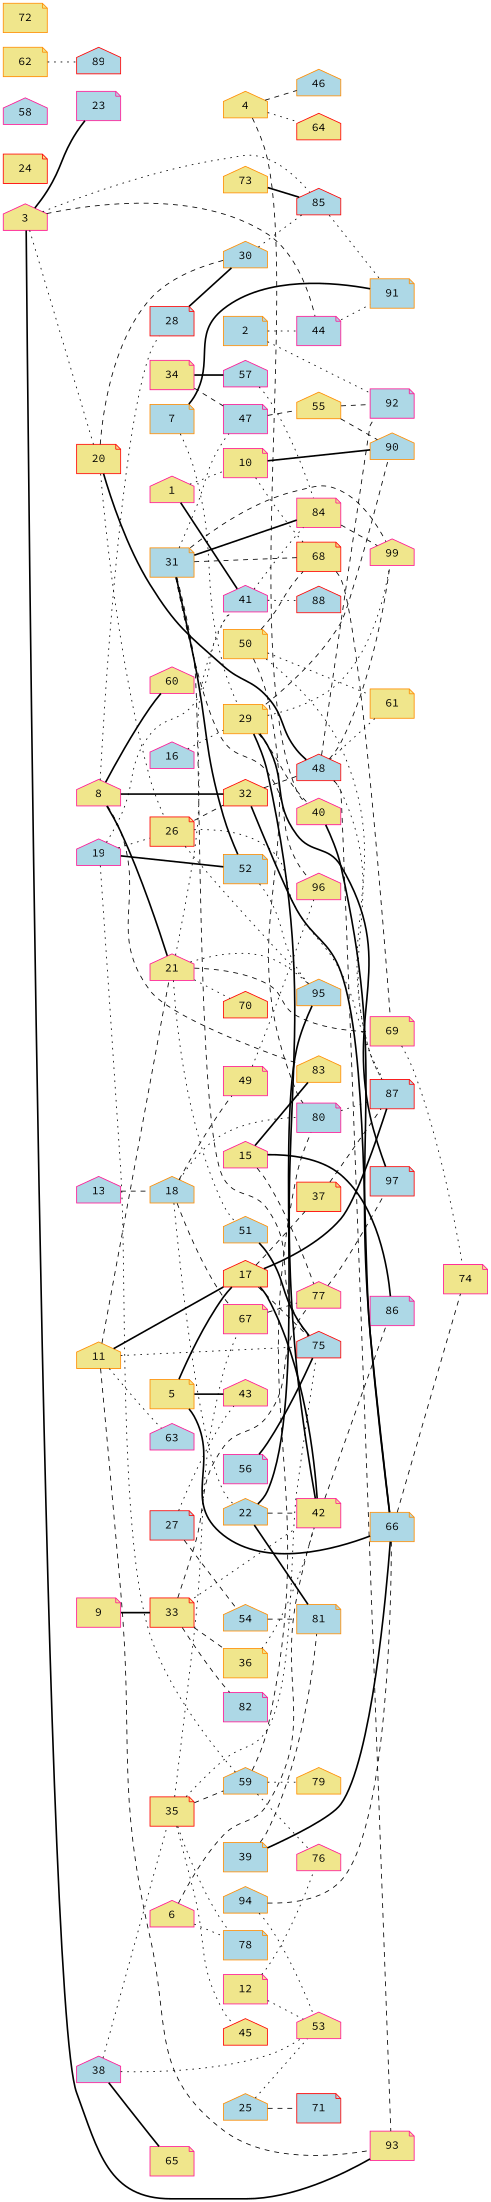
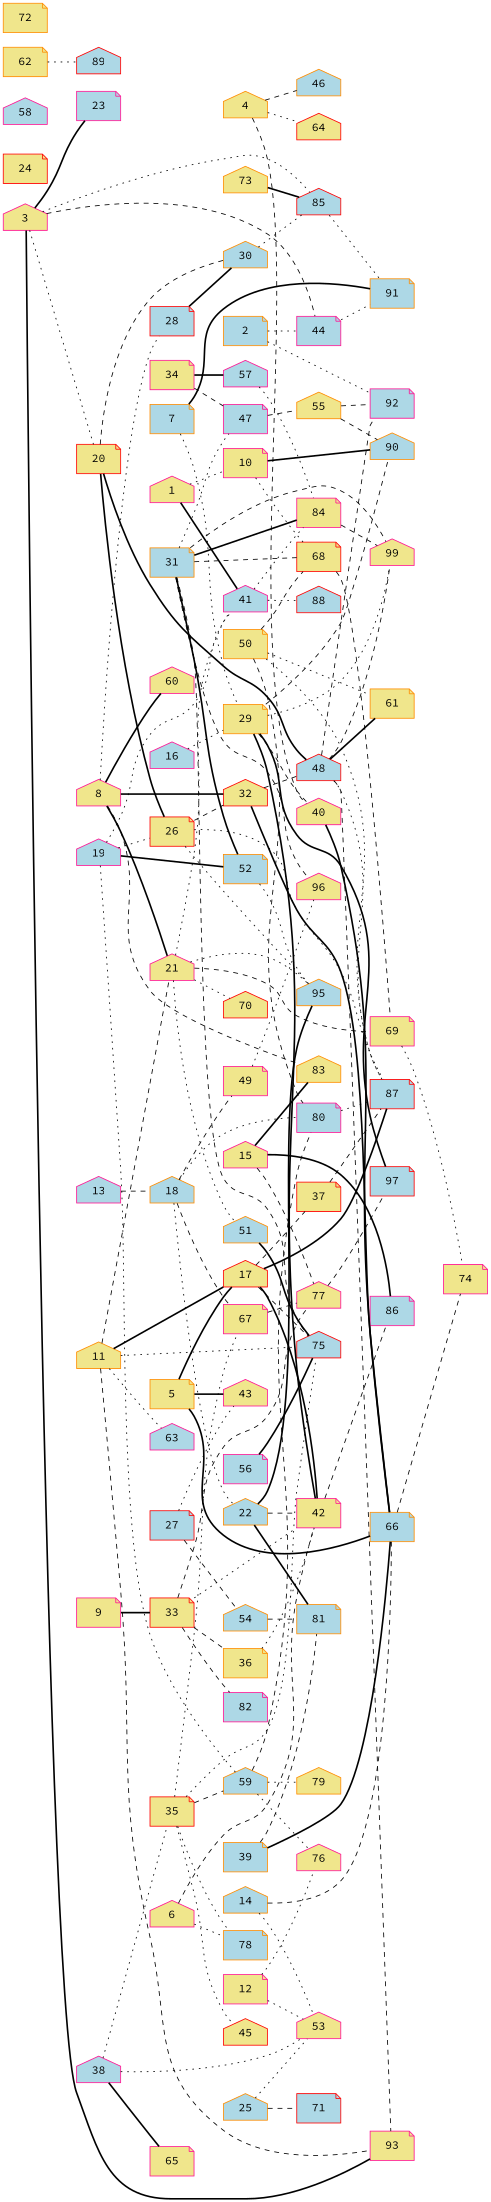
(122, 647) -> (122, 647)
(353, 739) -> (353, 739)
(245, 1901) -> (245, 1901)
